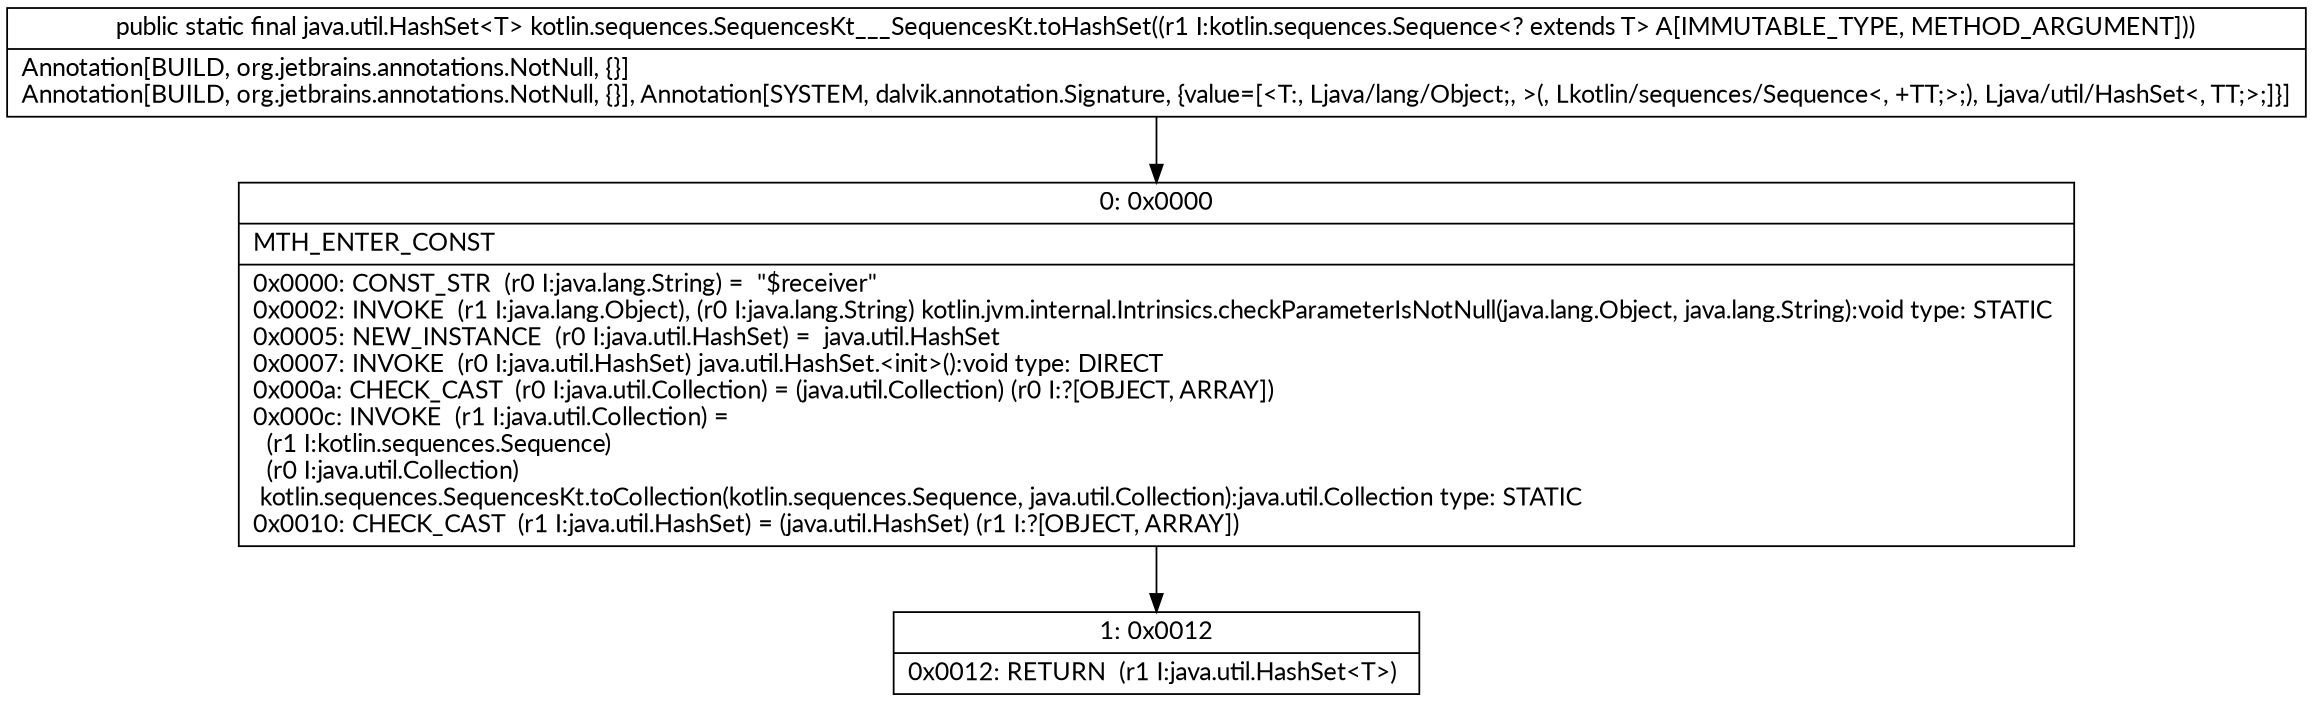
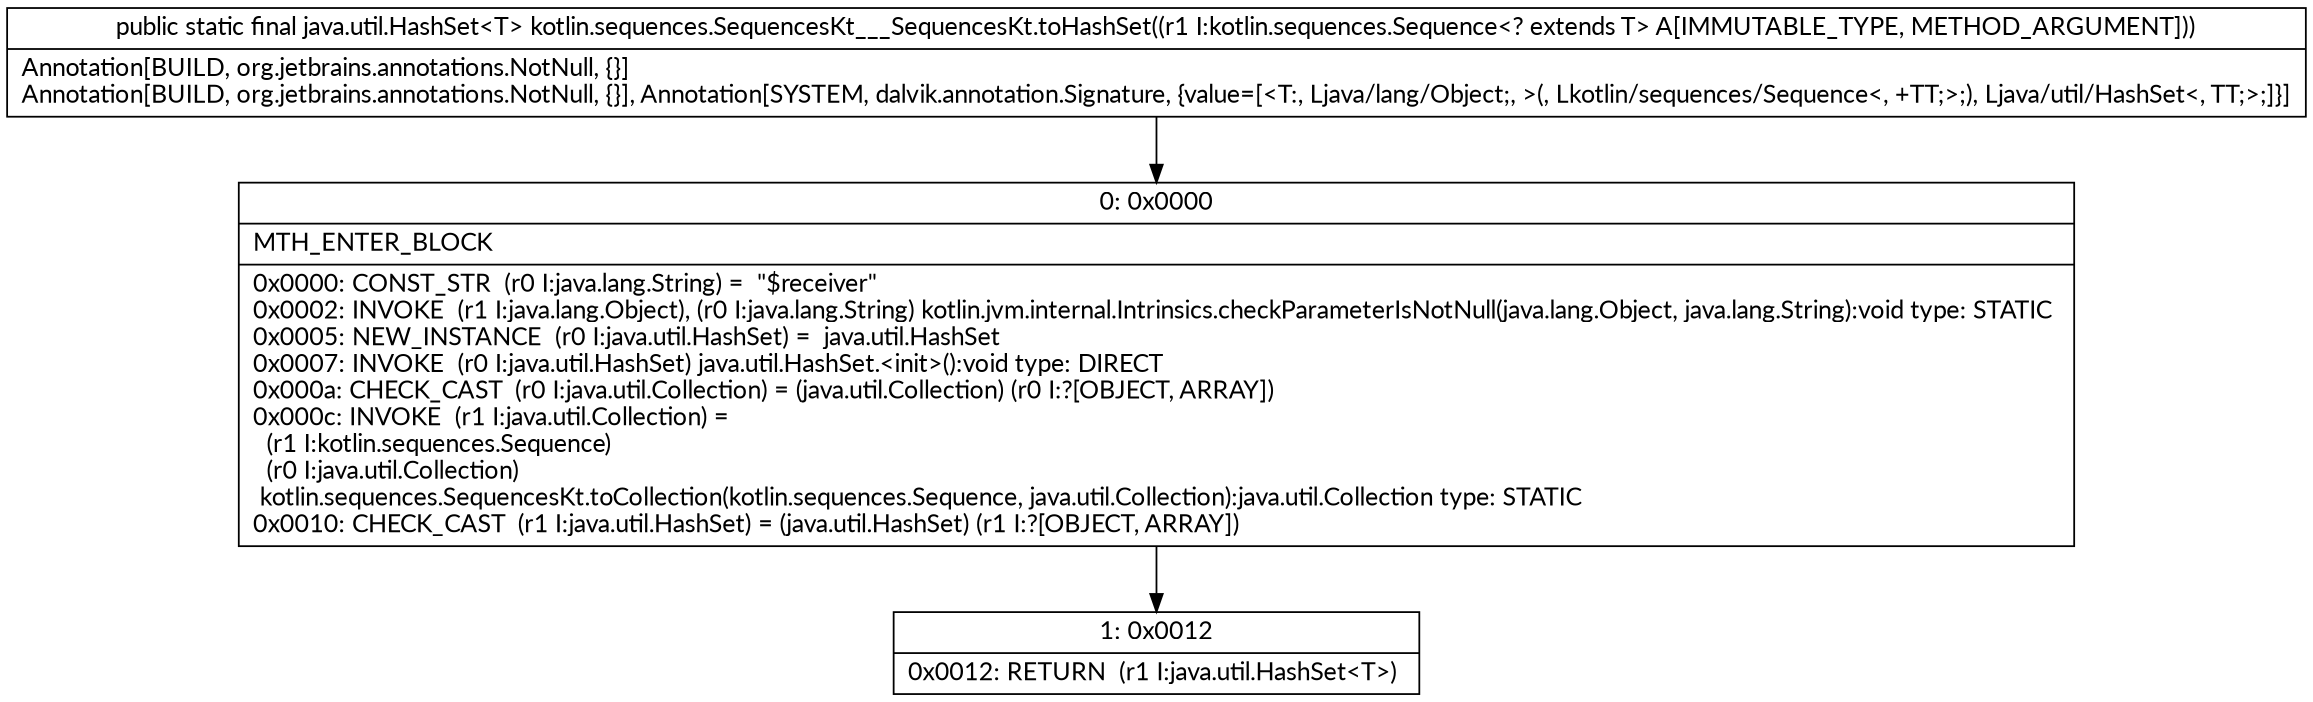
(374, 243) -> (373, 243)
